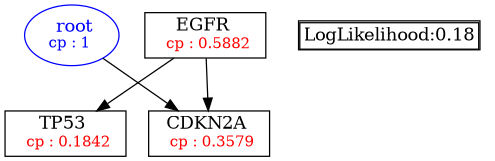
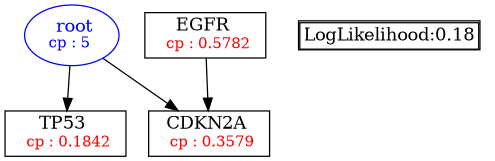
(72, 43) -> (72, 43)
(208, 44) -> (208, 44)
(146, 77) -> (69, 82)
